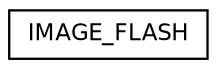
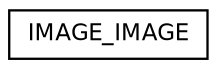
(108, 35) -> (108, 35)
